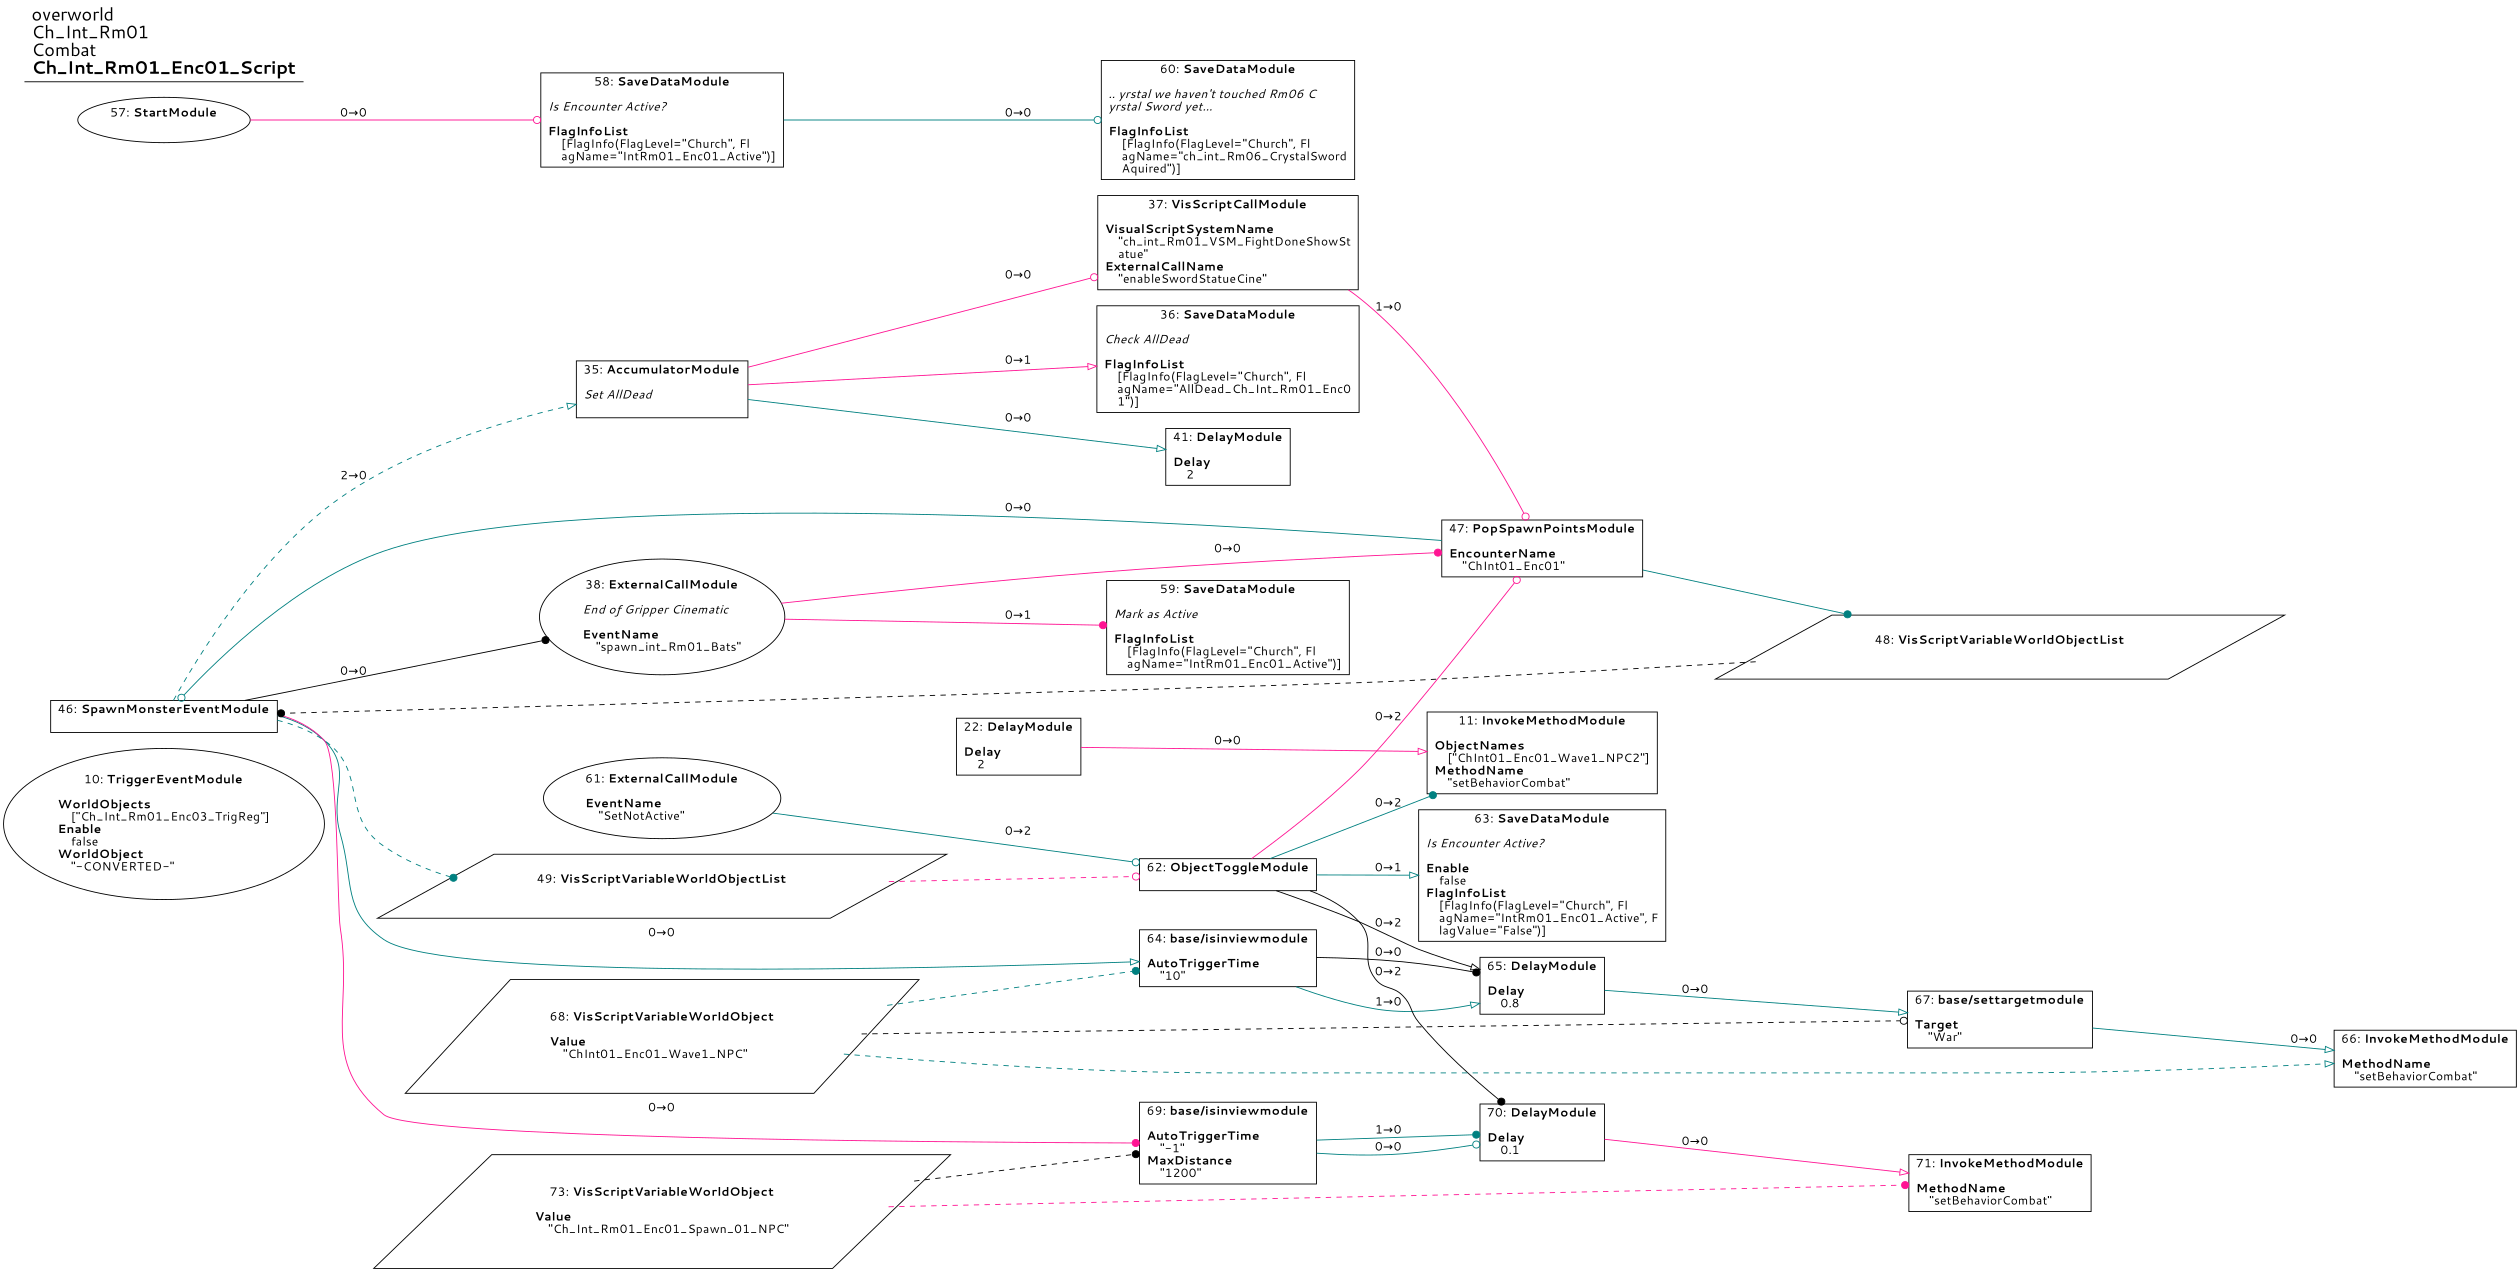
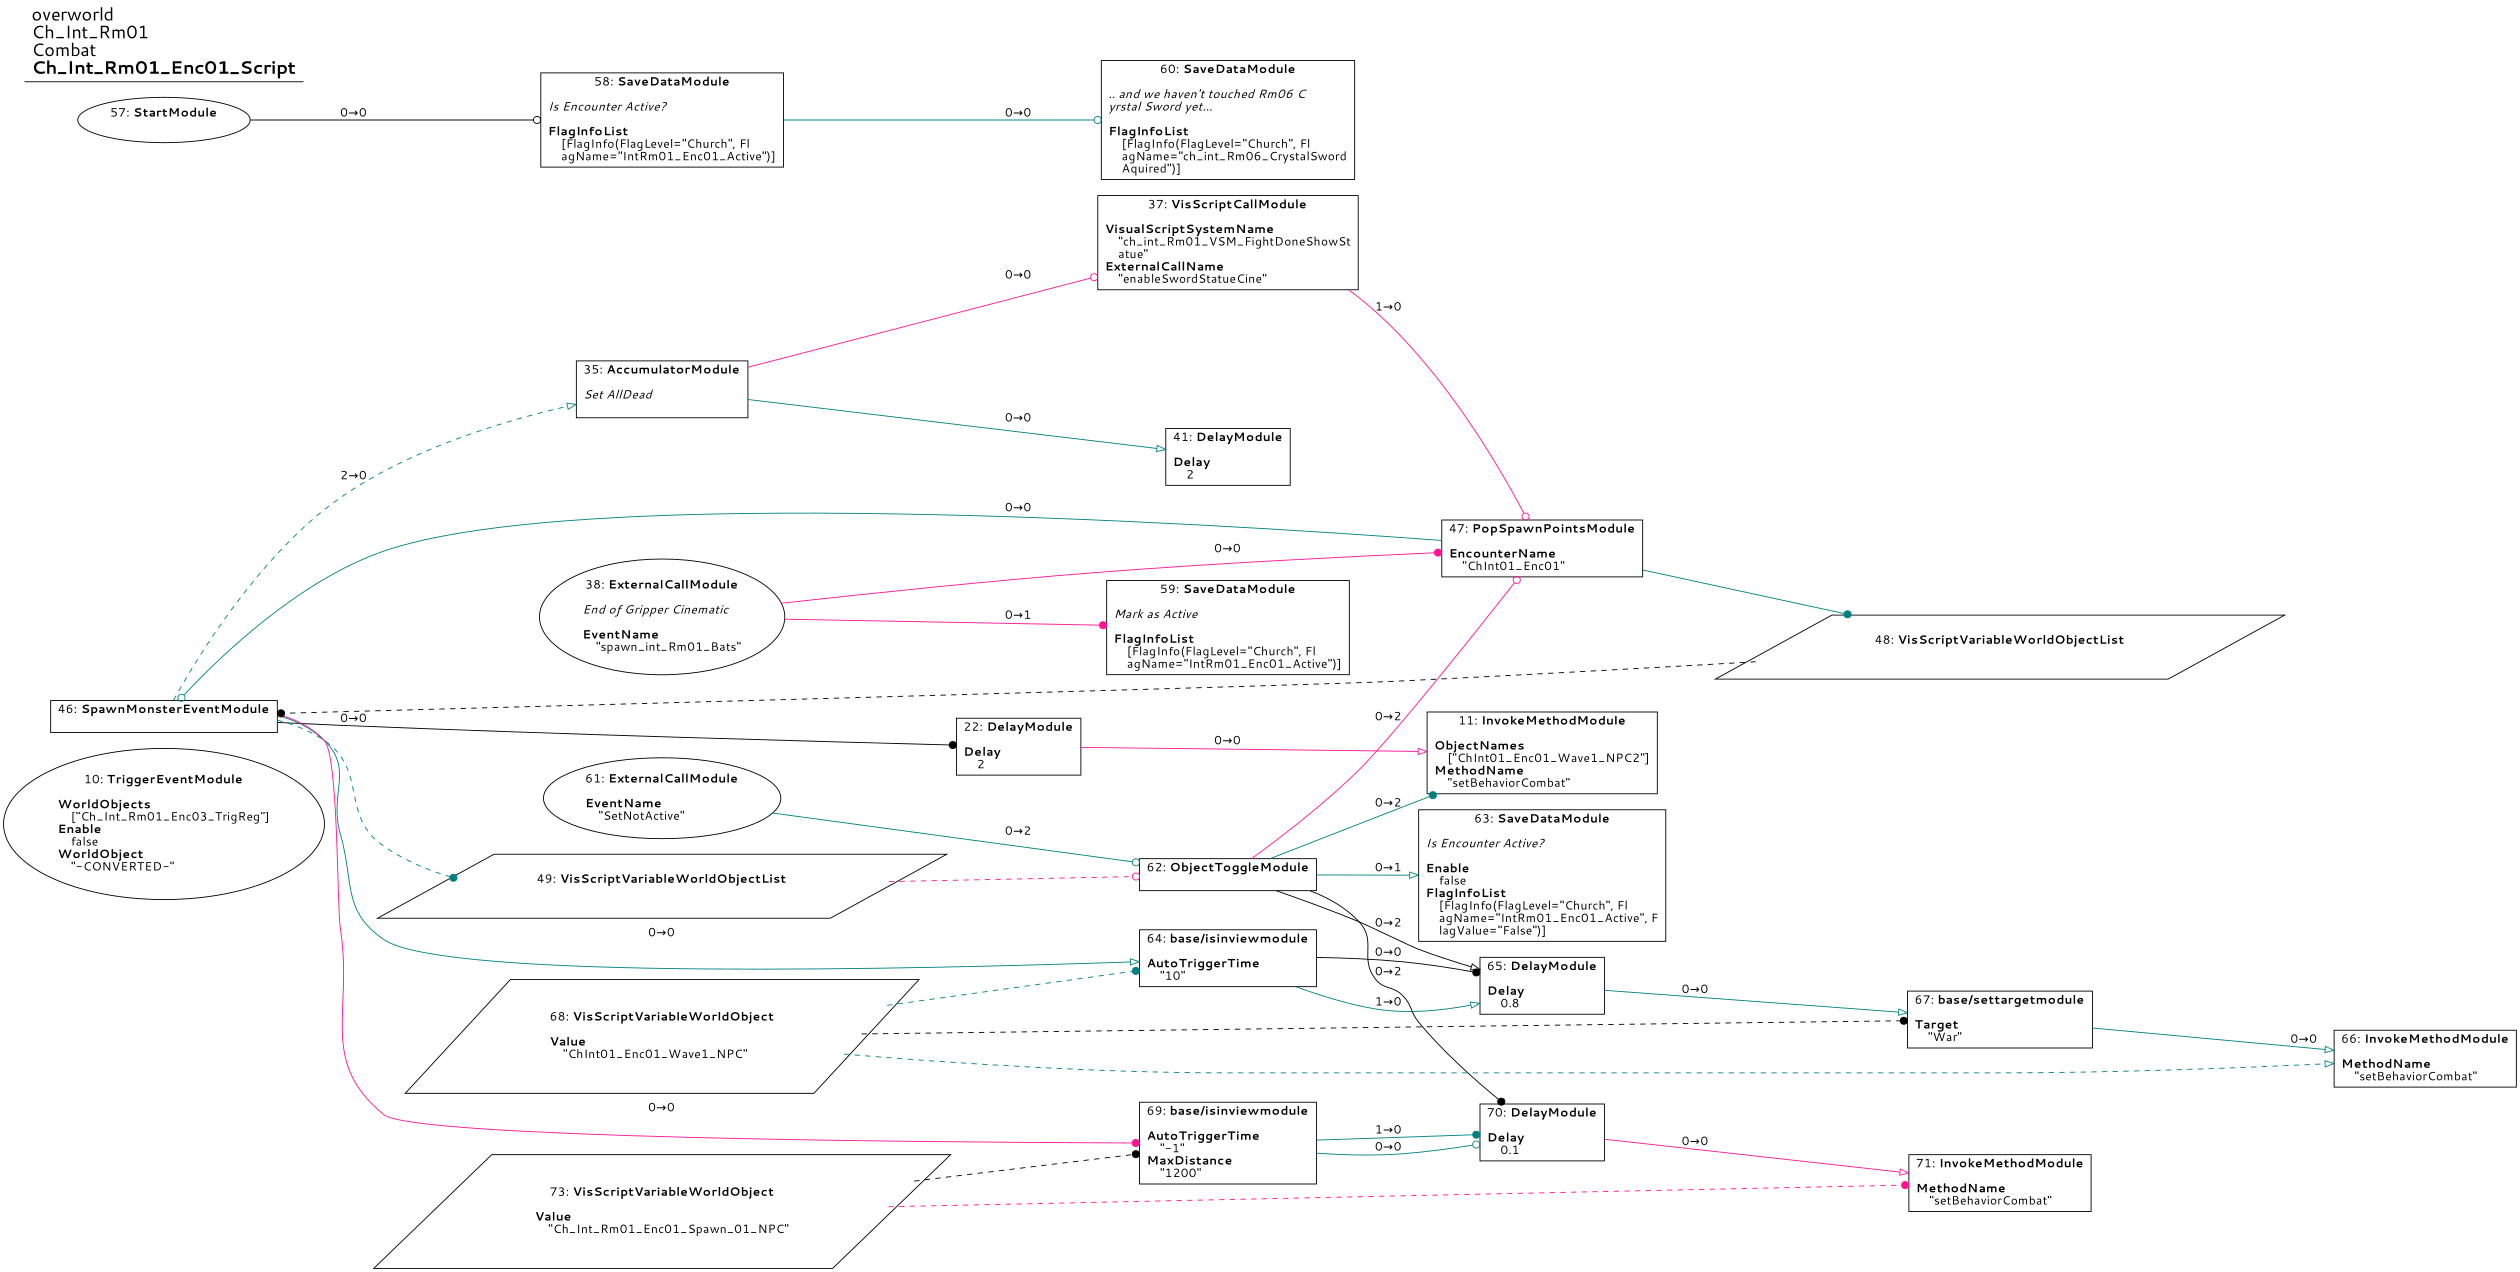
(1212, 94) -> (1207, 94)
(392, 120) -> (392, 120)
(1228, 359) -> none
(393, 671) -> (613, 735)
(1381, 1027) -> (1381, 1027)
